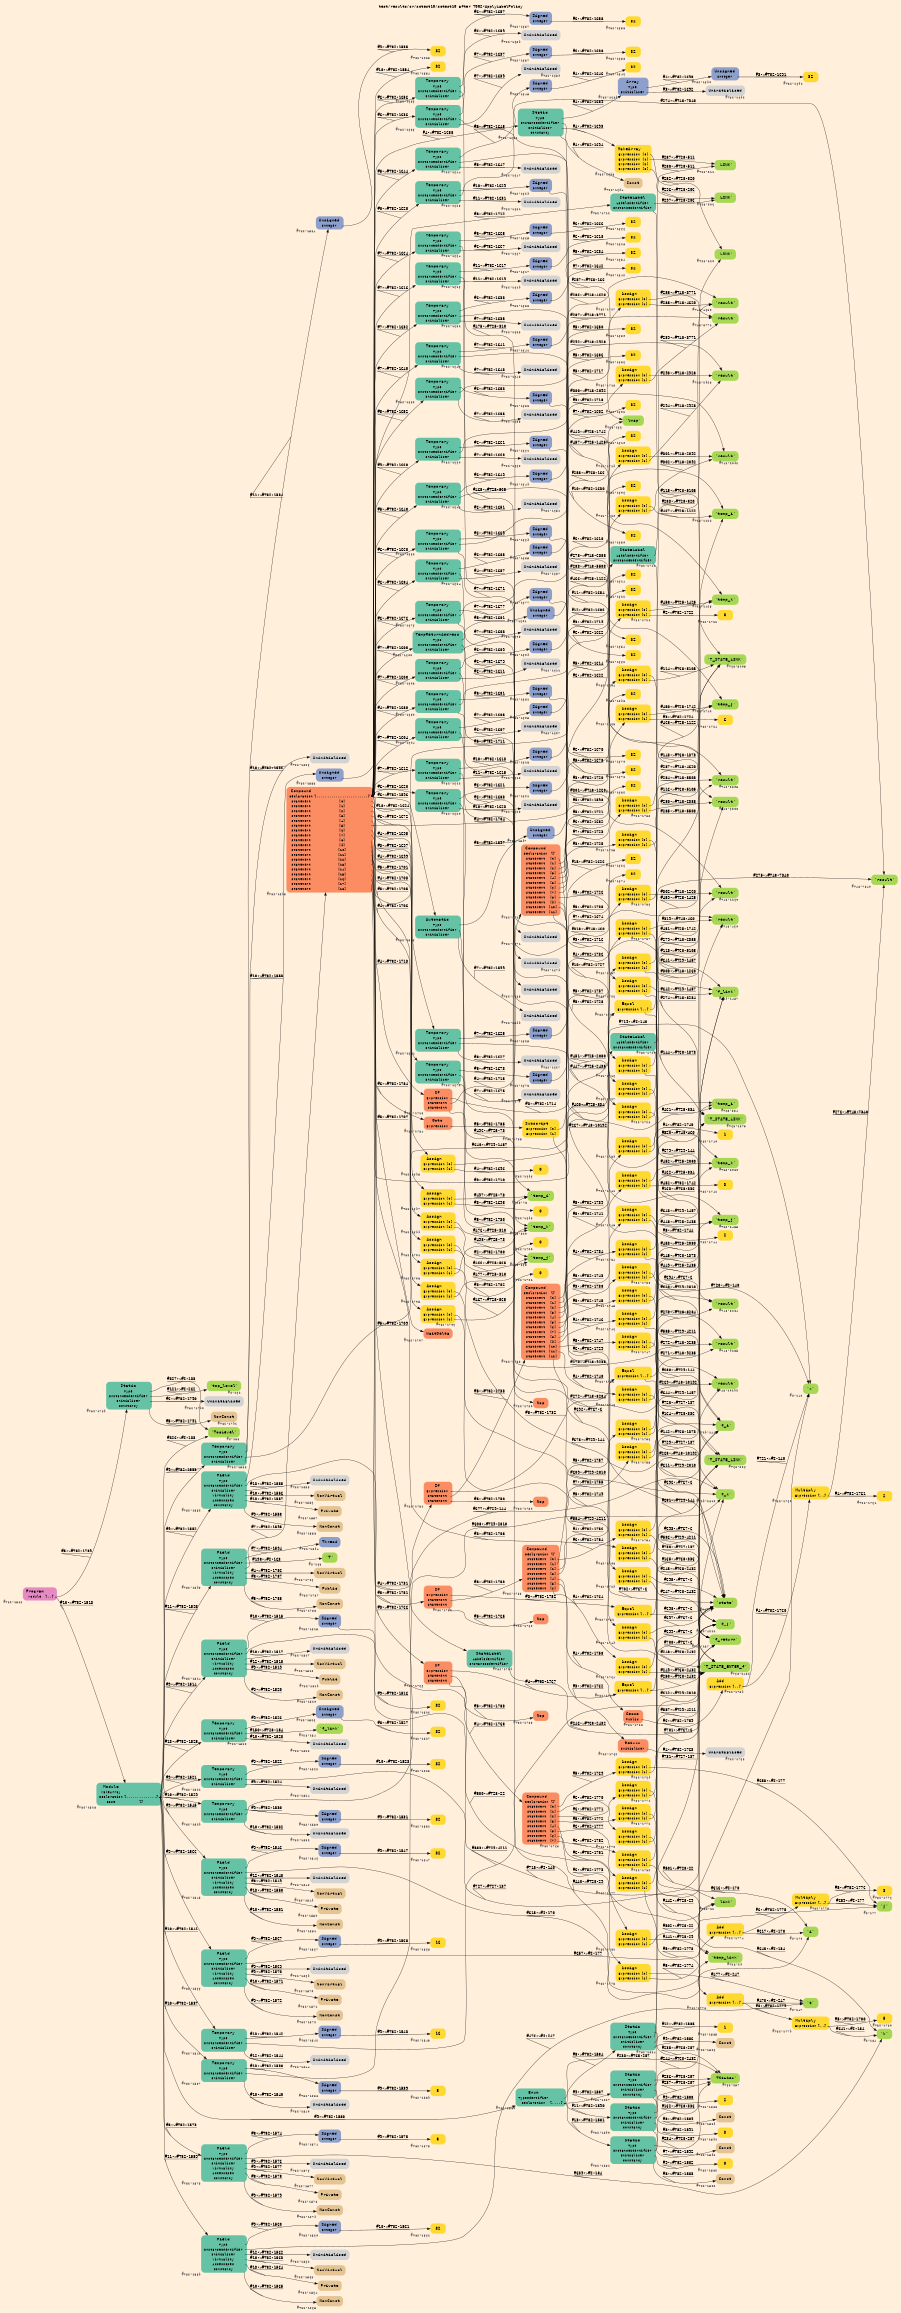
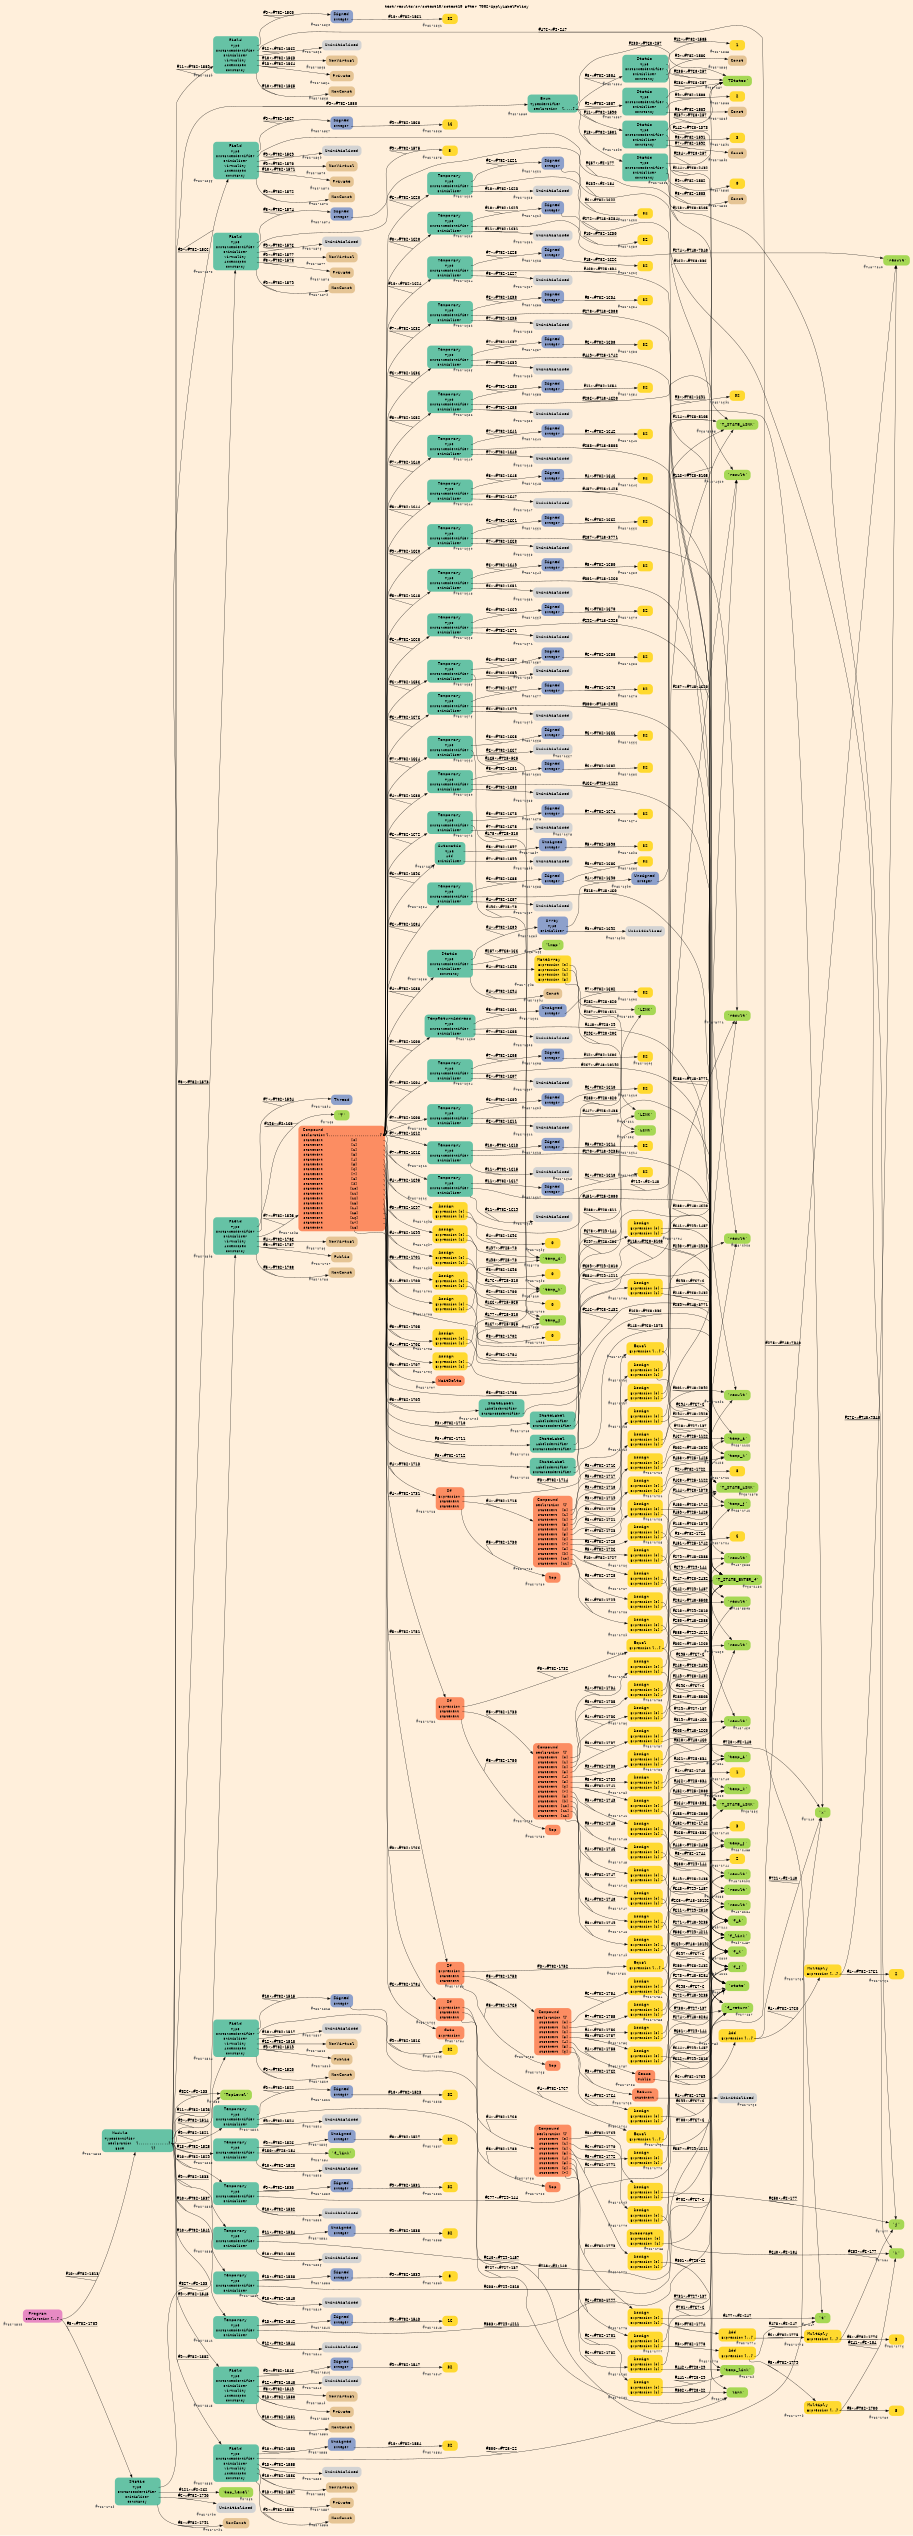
(566, 760) -> none
(437, 930) -> (450, 856)
(485, 1127) -> none
(519, 1389) -> none
(35, 1597) -> (38, 2319)
(633, 1749) -> (645, 2098)
(111, 1792) -> (120, 2139)
(811, 1932) -> none
